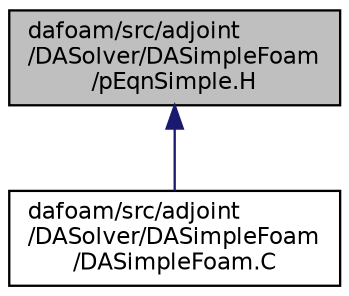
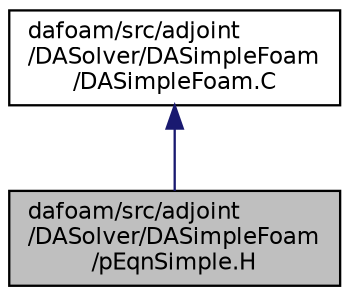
(175, 160) -> (175, 160)
